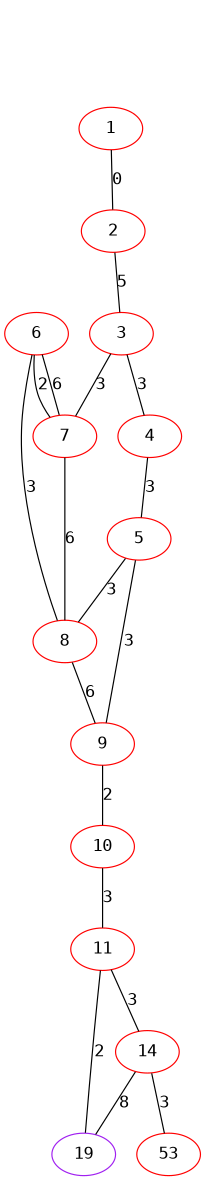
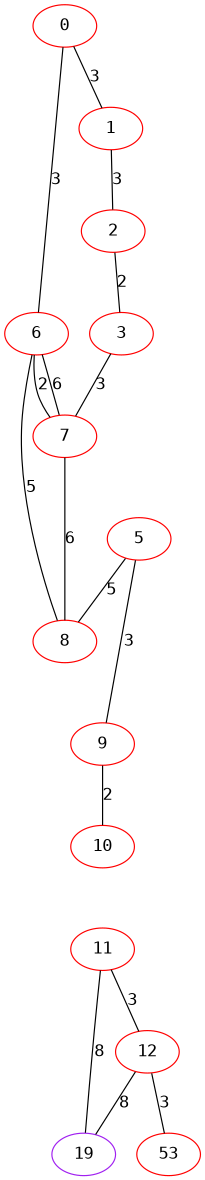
none -> (65, 26)
(117, 180) -> (117, 180)
(122, 282) -> (122, 282)
(150, 436) -> none
(31, 488) -> (31, 488)
(111, 590) -> (111, 590)
(84, 693) -> none
(103, 898) -> none
(100, 1052) -> (100, 1052)
(147, 1052) -> (147, 1052)
